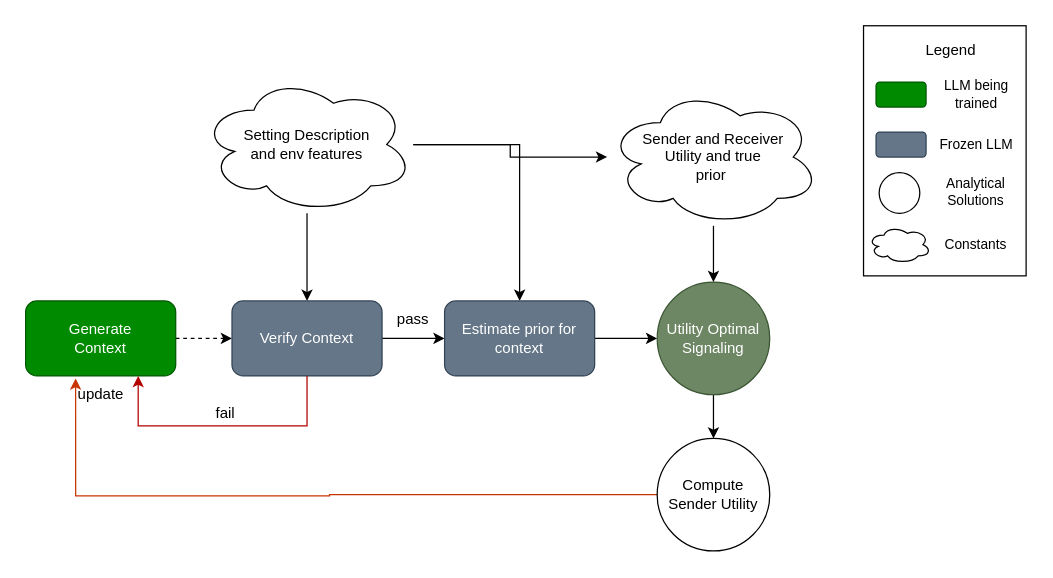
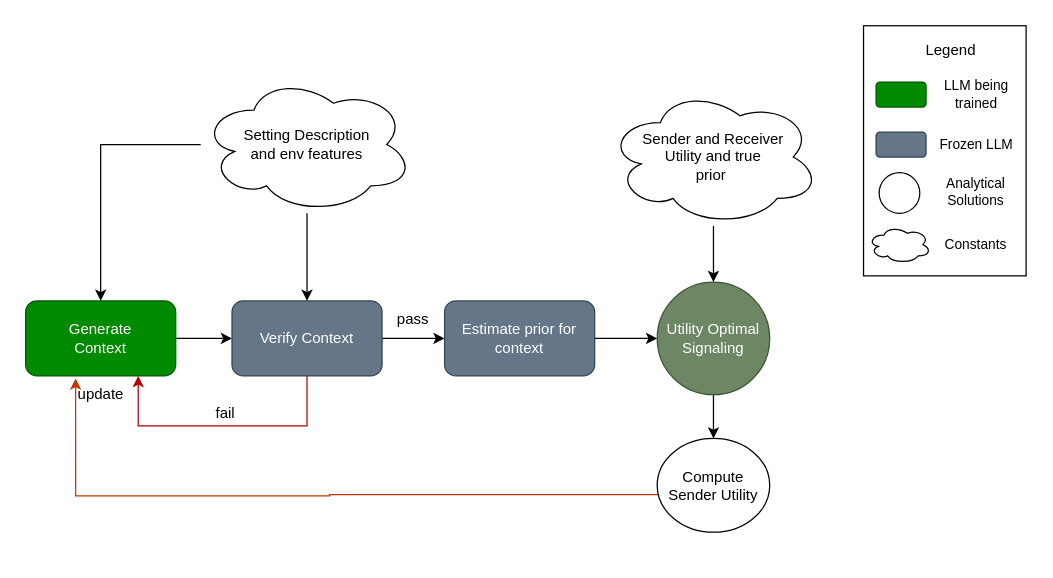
(549, 157) -> (101, 168)
(519, 216) -> none
(199, 338) -> (199, 338)
(713, 494) -> (713, 485)
